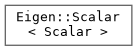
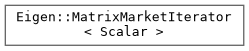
(69, 25) -> (125, 25)
